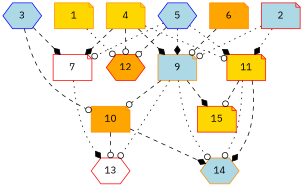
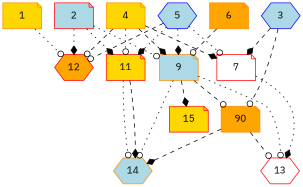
none -> (74, 37)
(233, 91) -> none
(111, 119) -> (241, 119)
